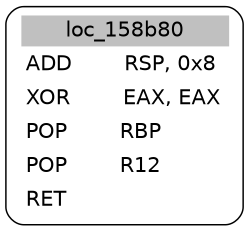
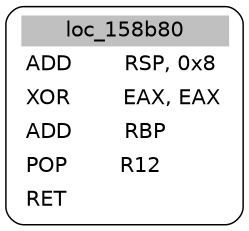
(94, 132) -> (96, 132)
